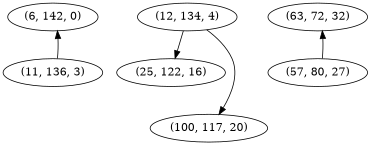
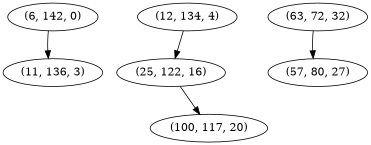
(58, 49) -> (48, 41)
(323, 49) -> (313, 41)
(234, 65) -> (188, 97)
